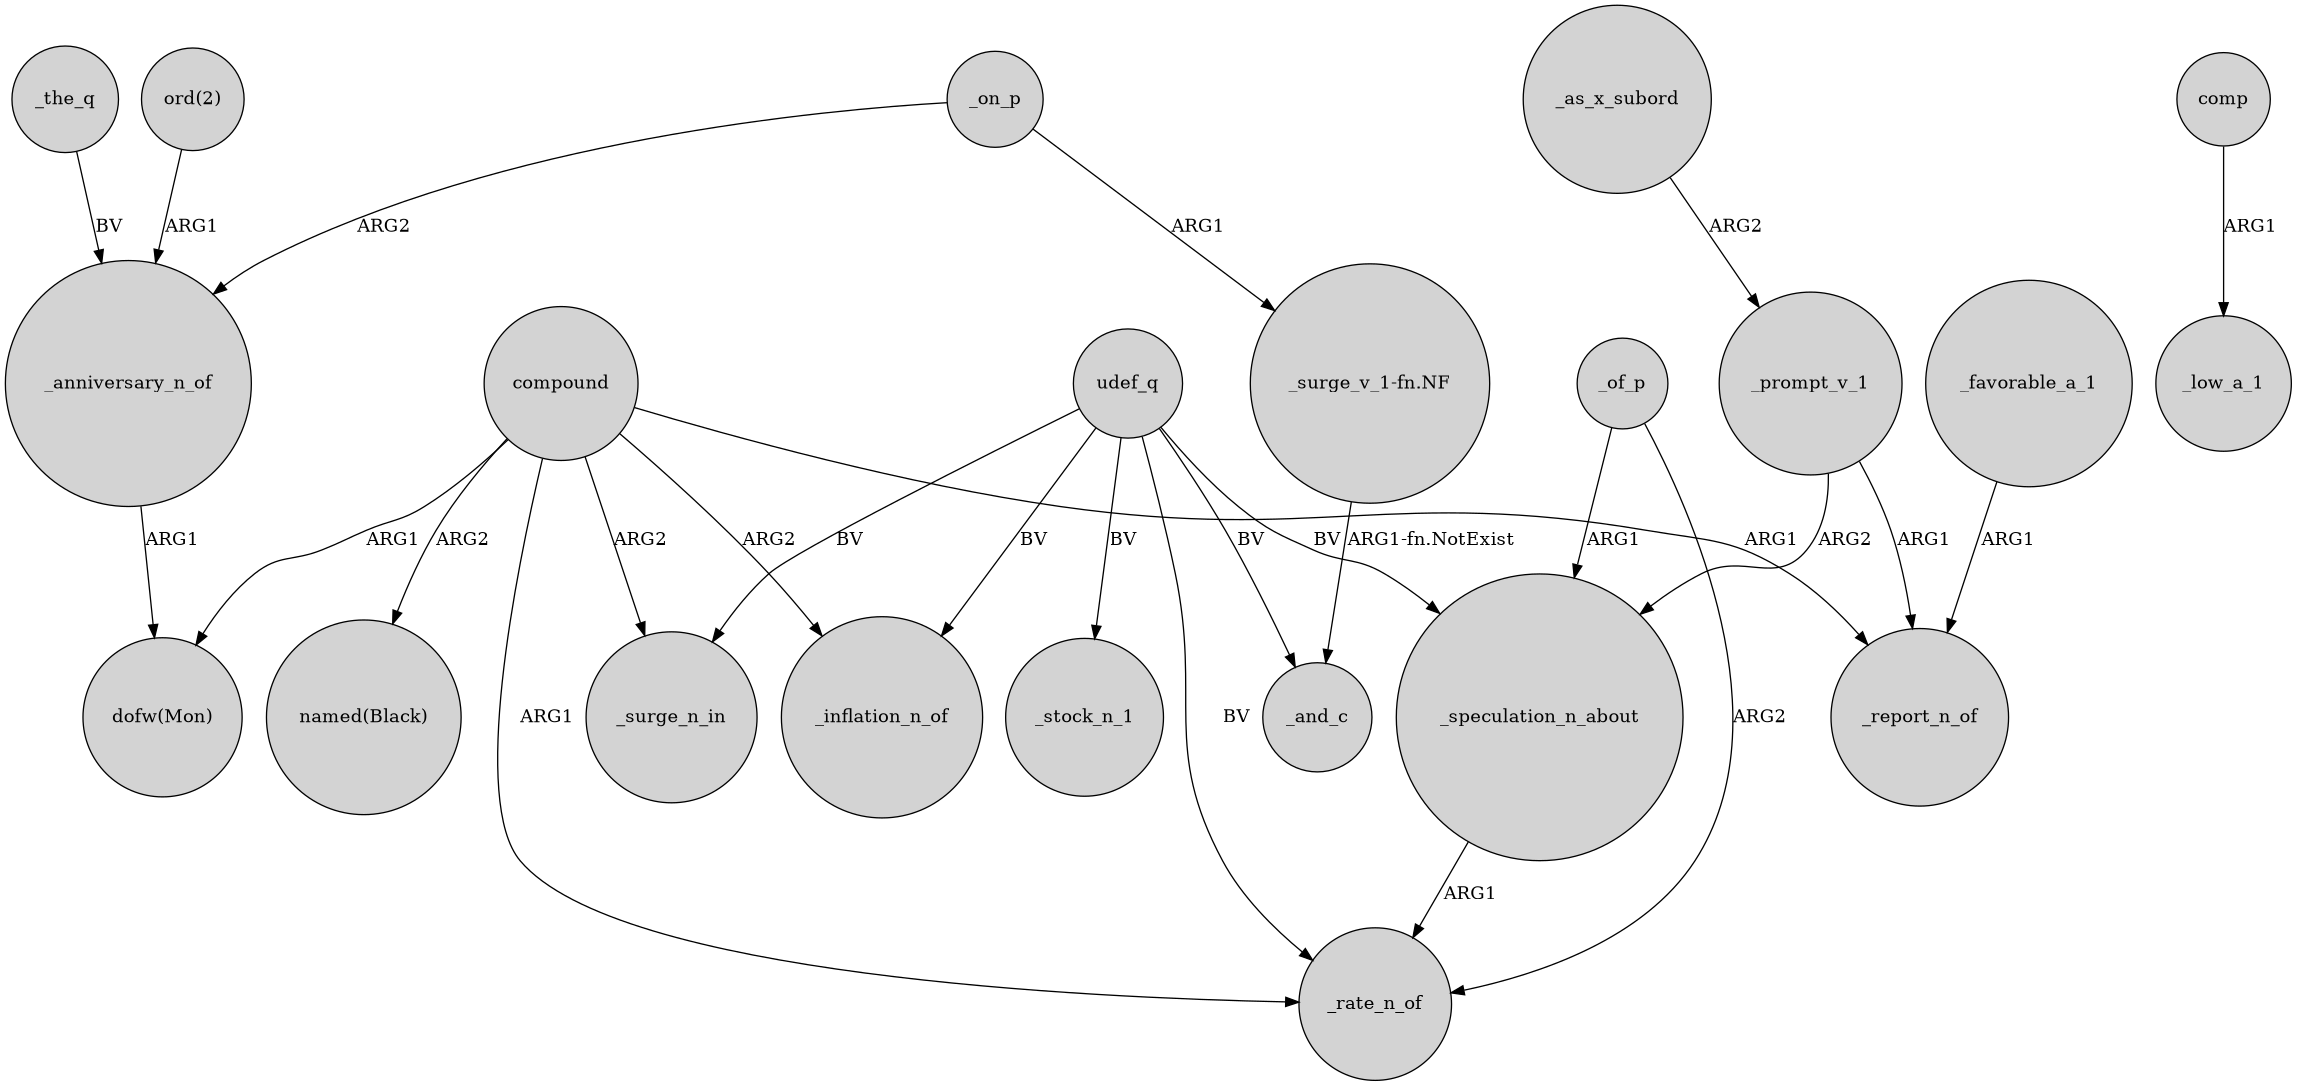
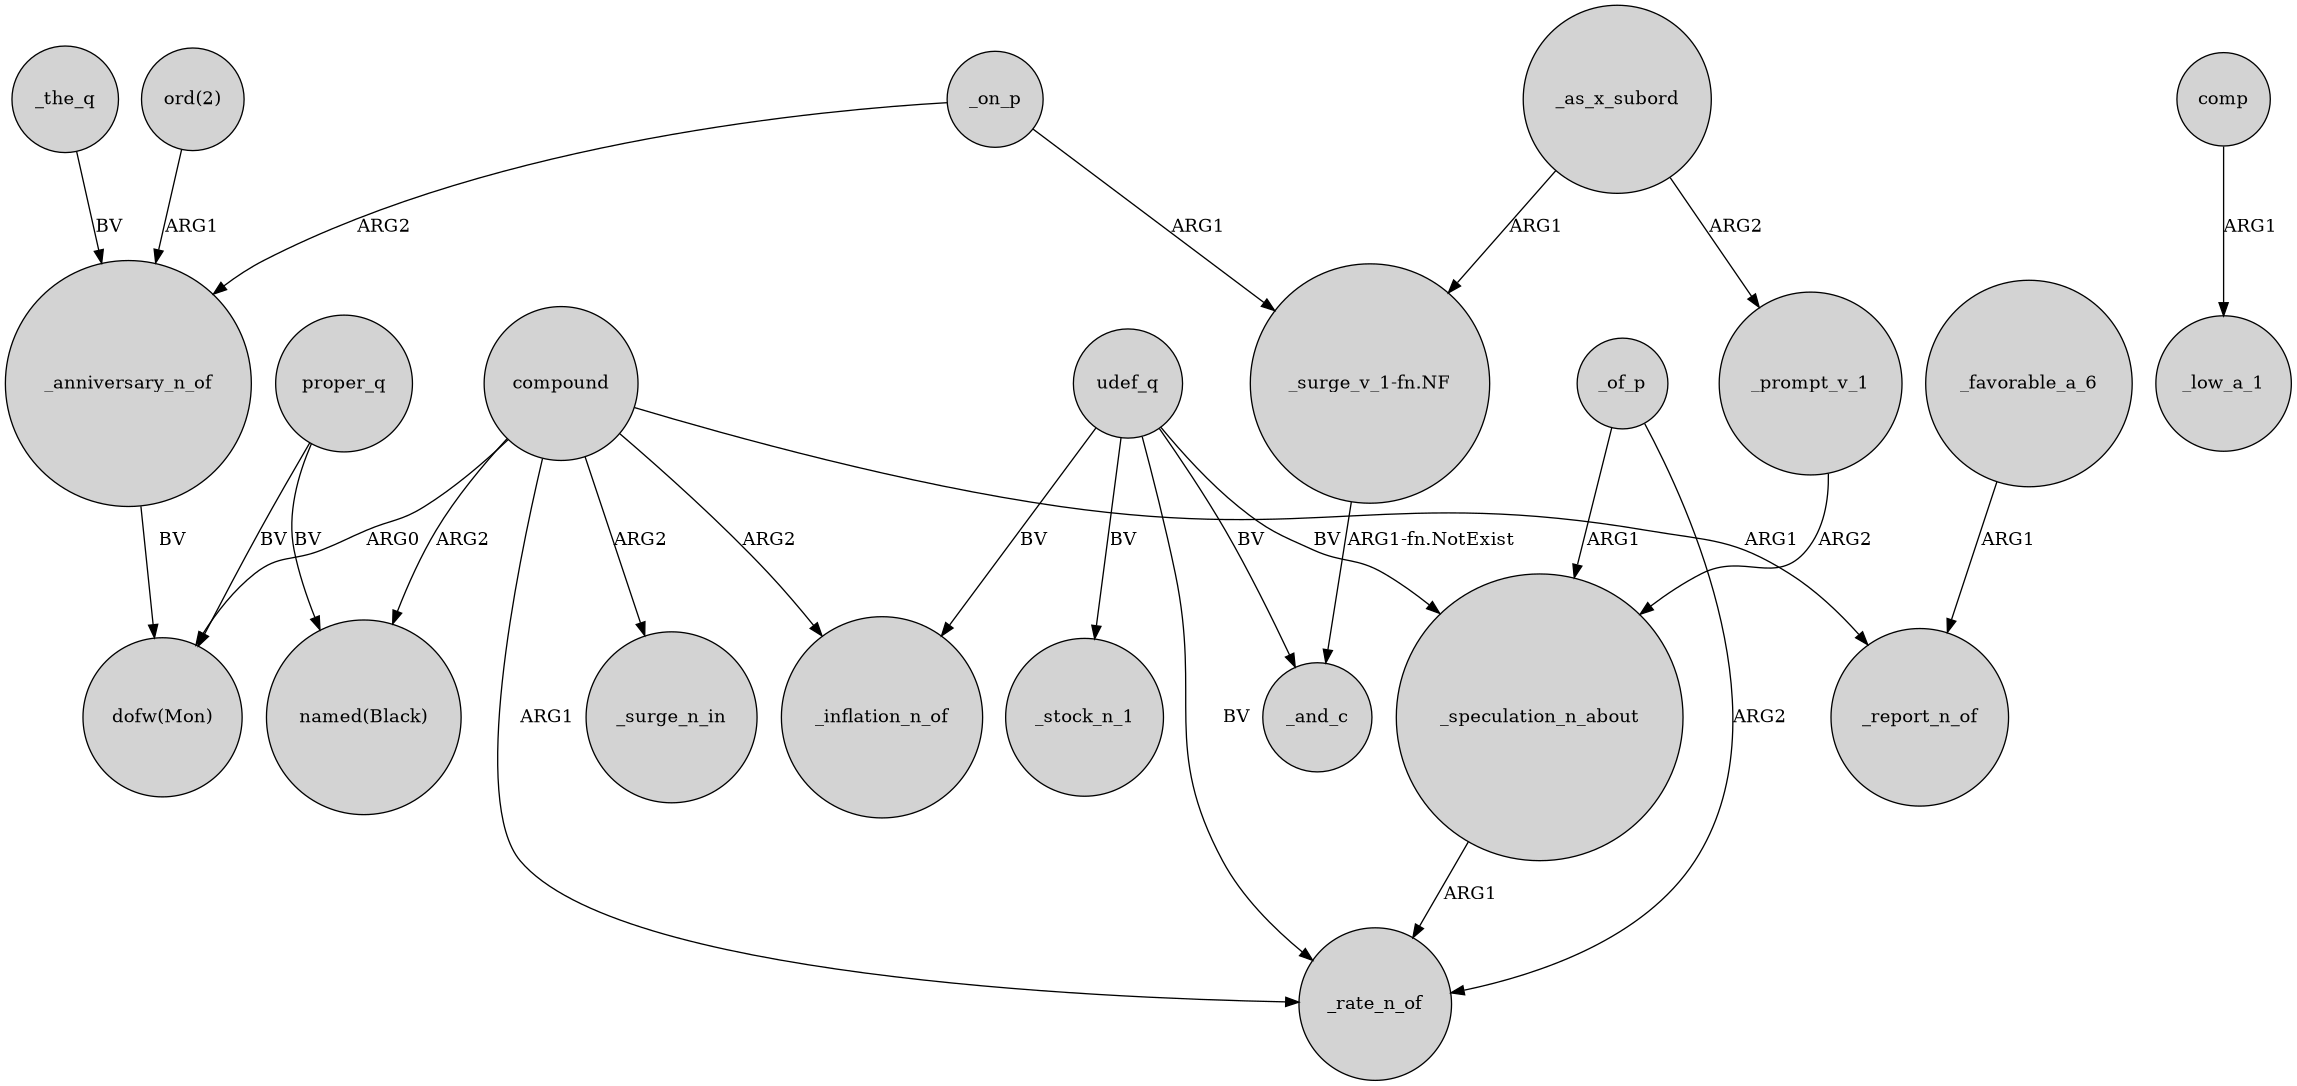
none -> (1507, 227)
none -> (344, 384)
(2029, 384) -> (2029, 384)
(889, 505) -> none
(1893, 536) -> none
(172, 540) -> (172, 540)
(393, 540) -> (393, 540)
